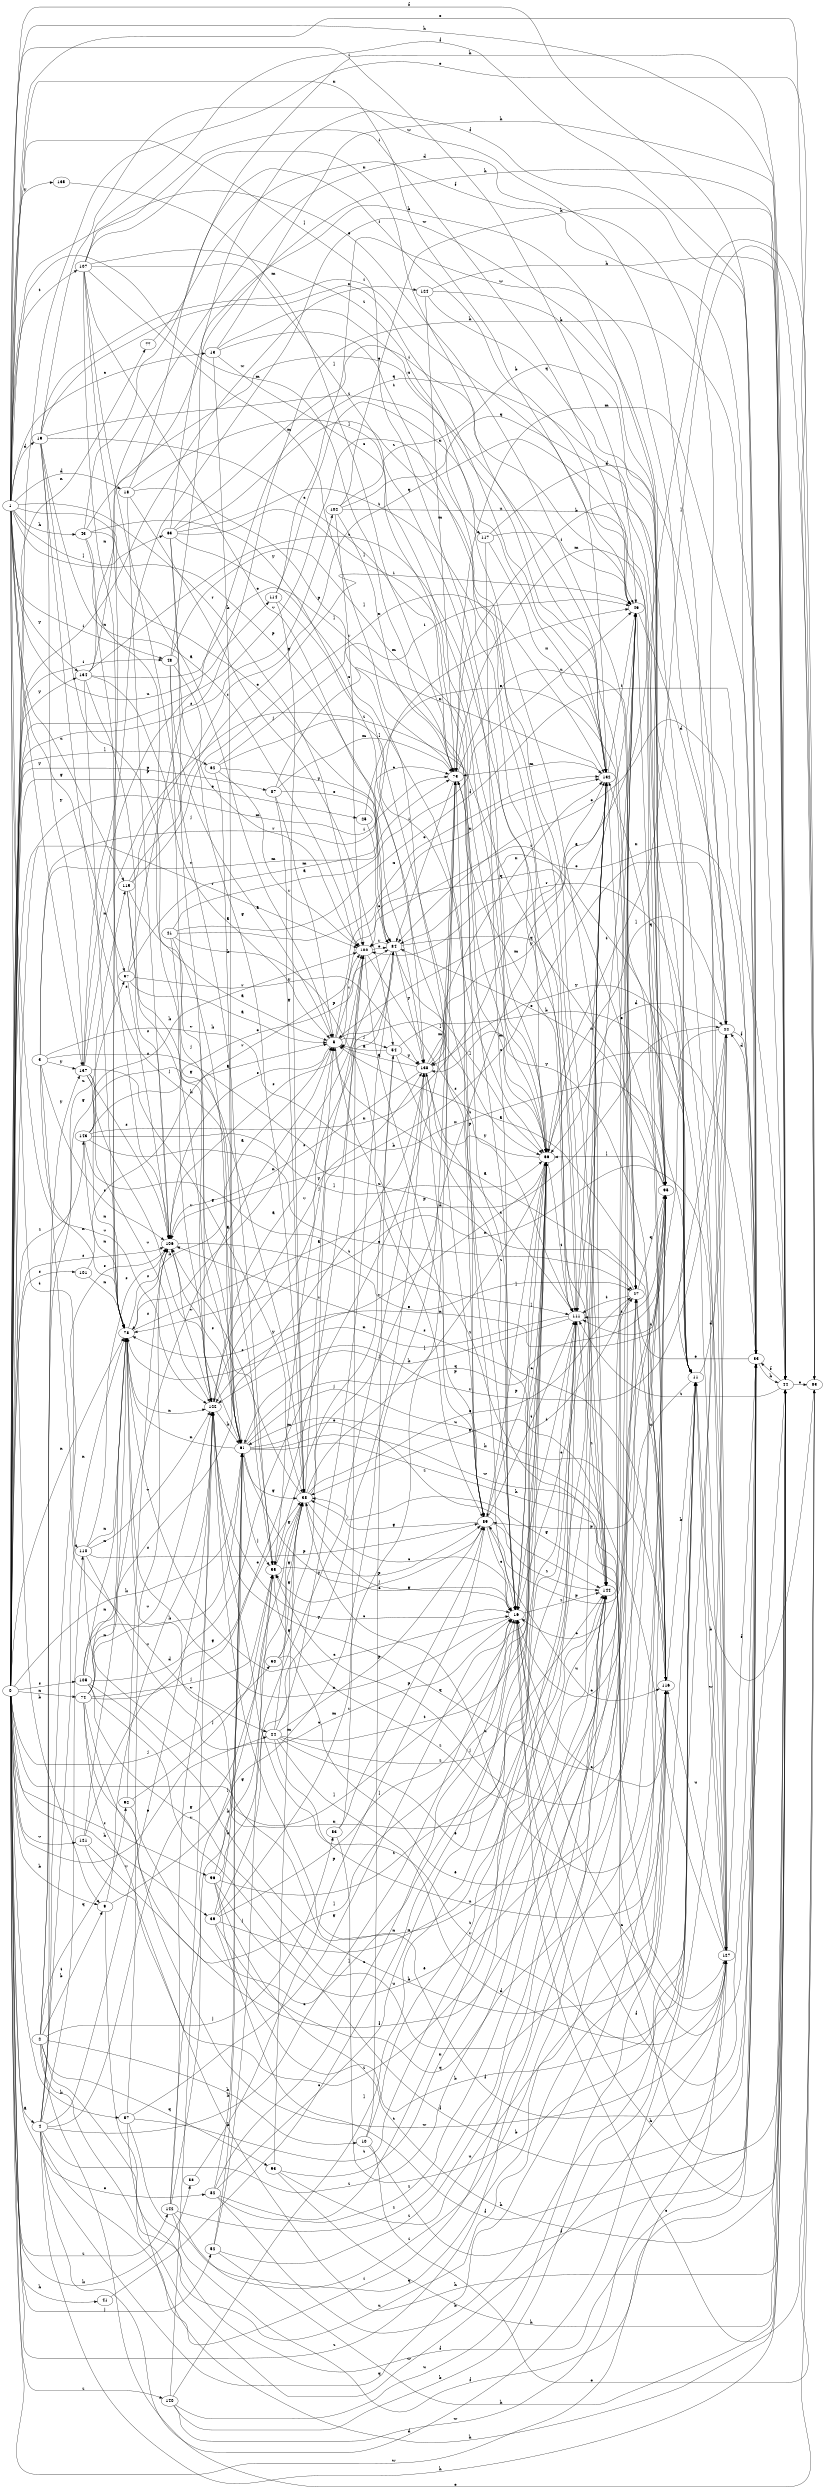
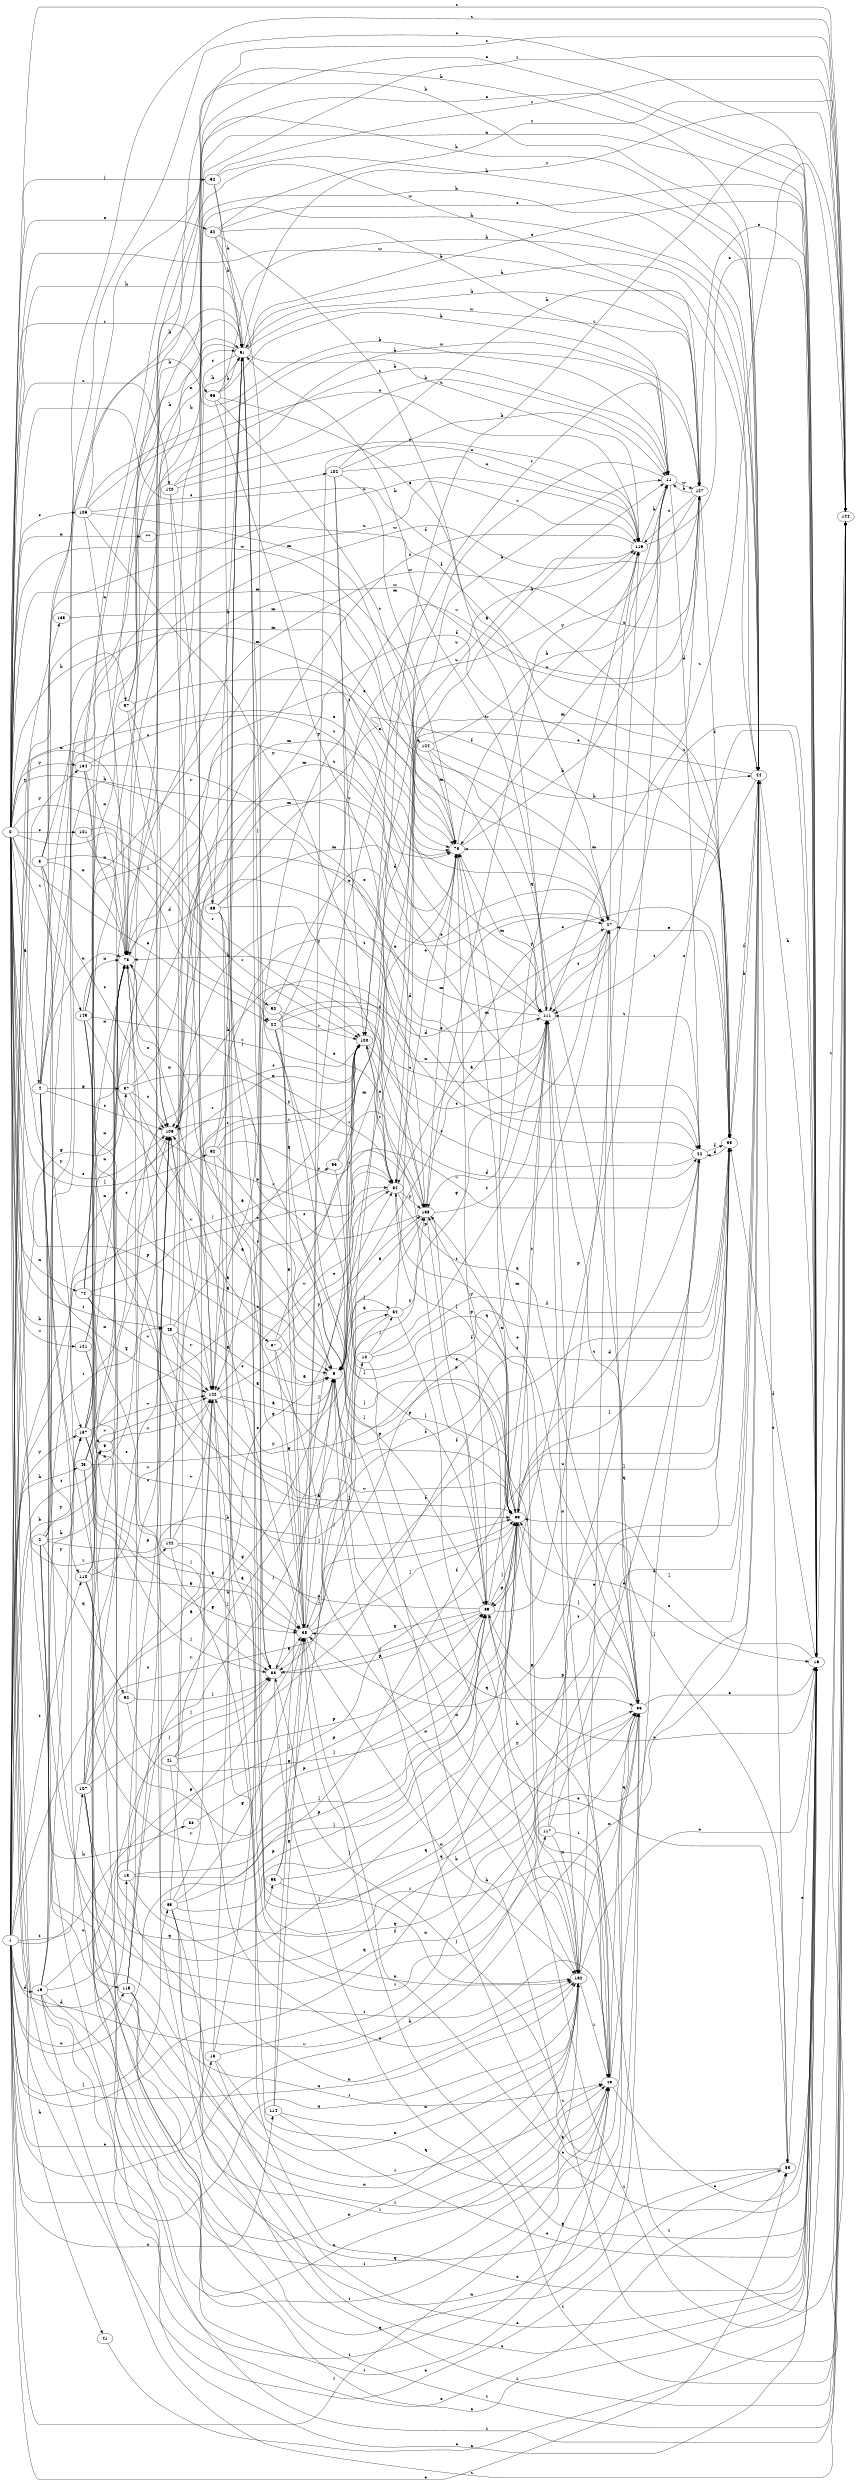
(364, 819) -> none
none -> (190, 1403)
(334, 1915) -> (487, 57)
